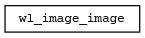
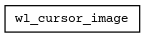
(72, 19) -> (72, 19)
